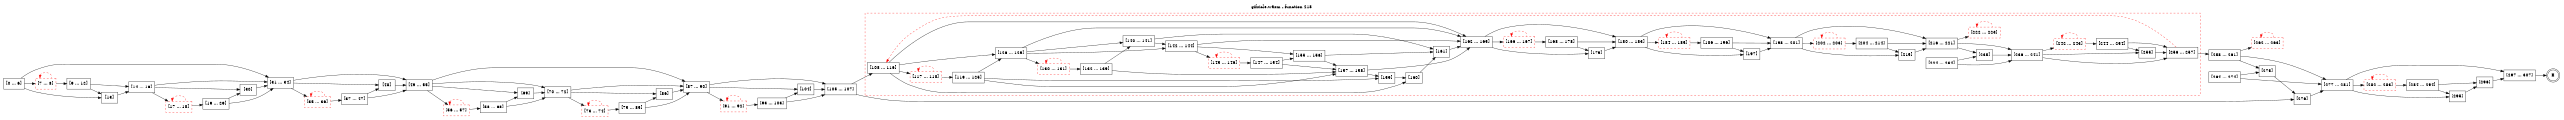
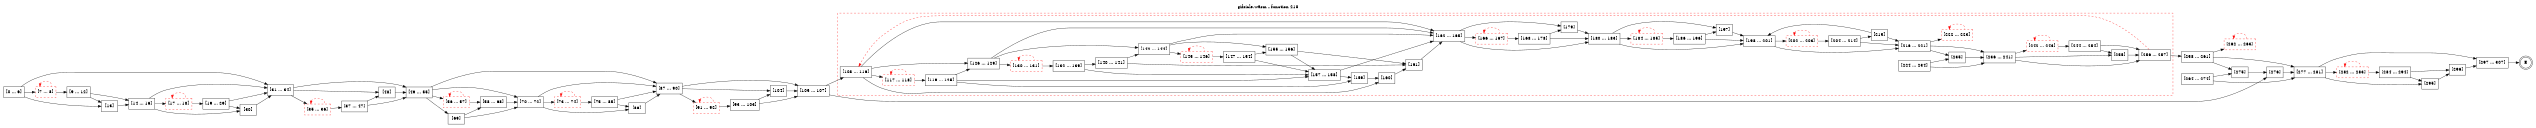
(1073, 47) -> none
(1848, 55) -> (1820, 25)
(510, 100) -> (471, 112)
